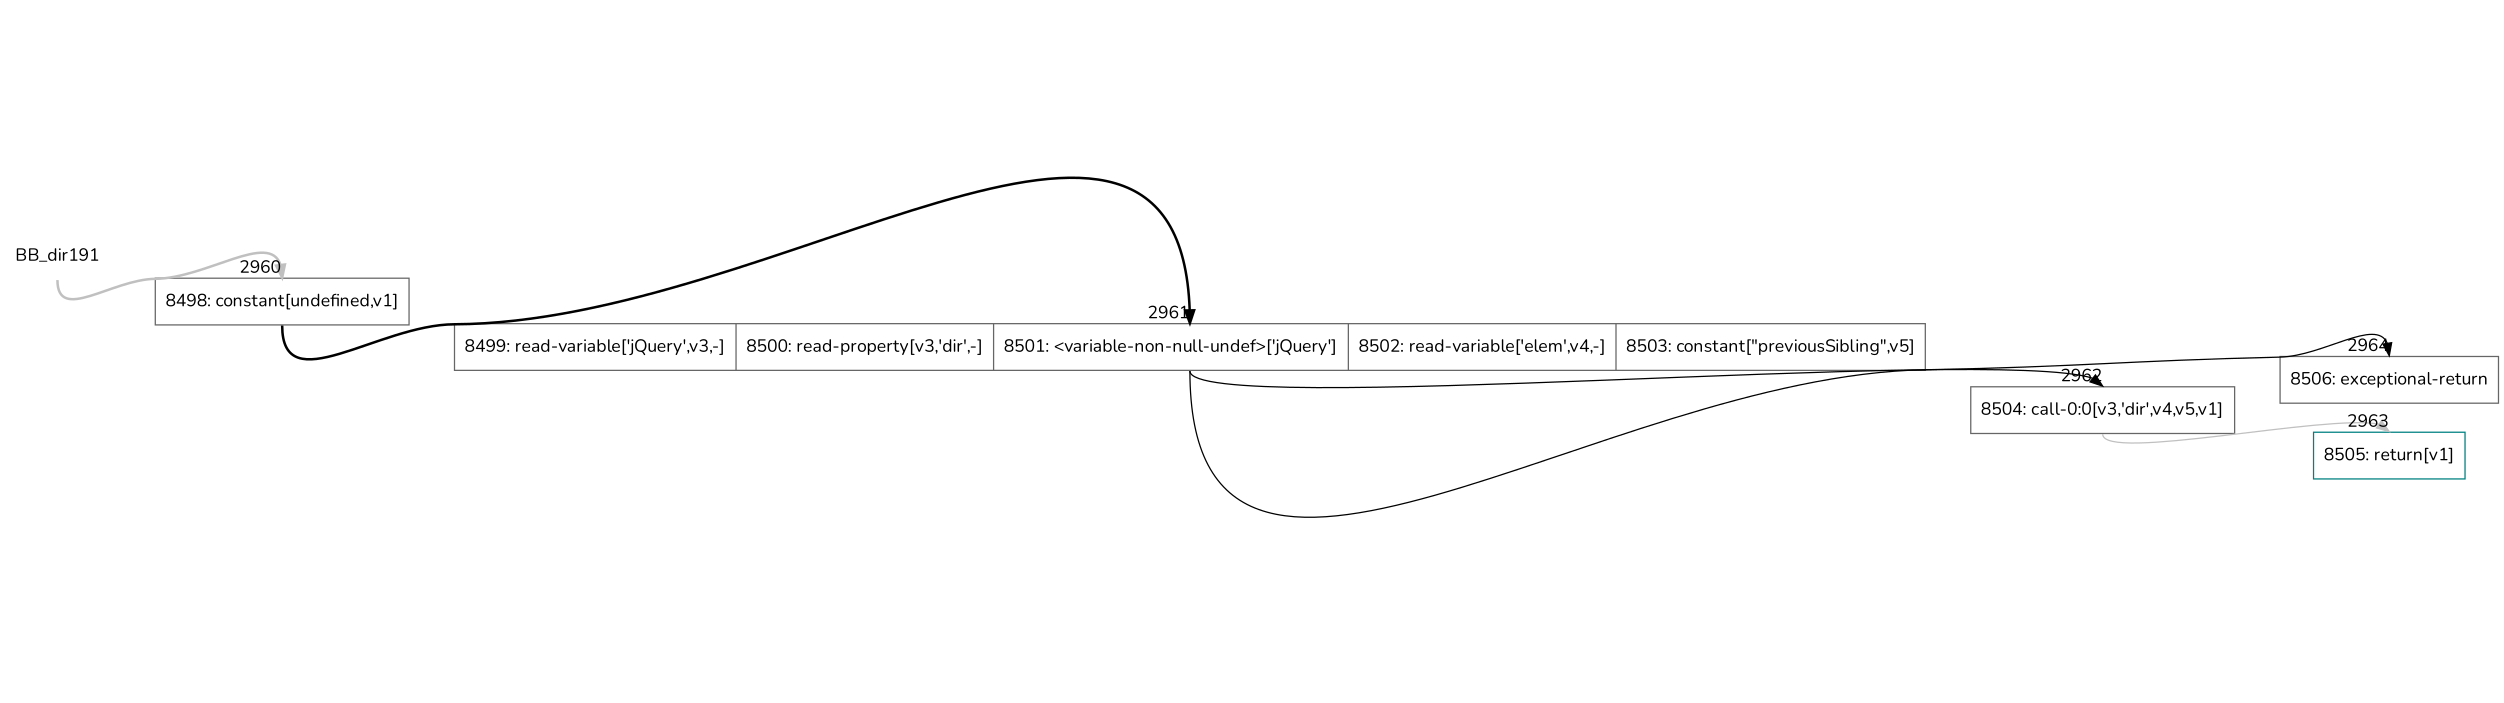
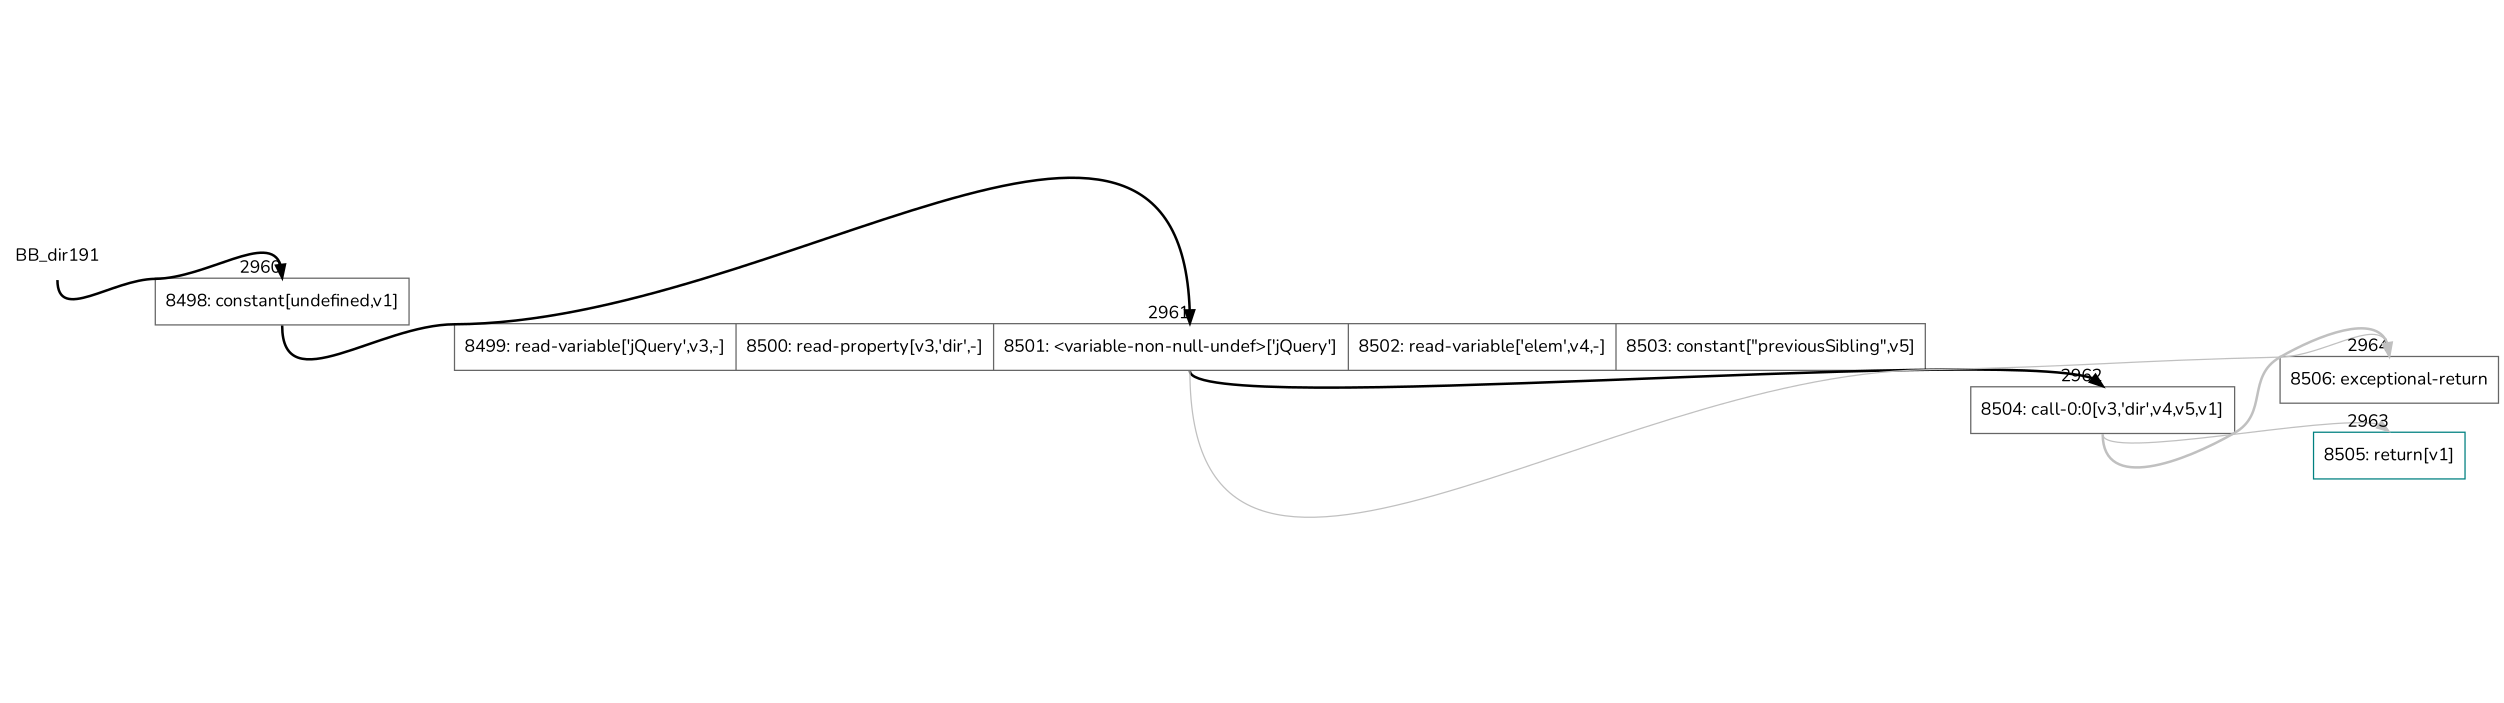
(166, 278) -> (166, 278)
(1640, 379) -> (1640, 379)
(1738, 401) -> (1738, 401)
none -> (2252, 414)
